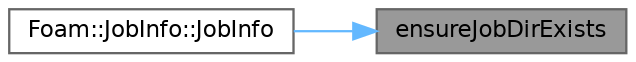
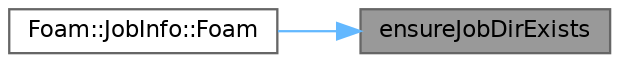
(151, 31) -> (143, 31)
